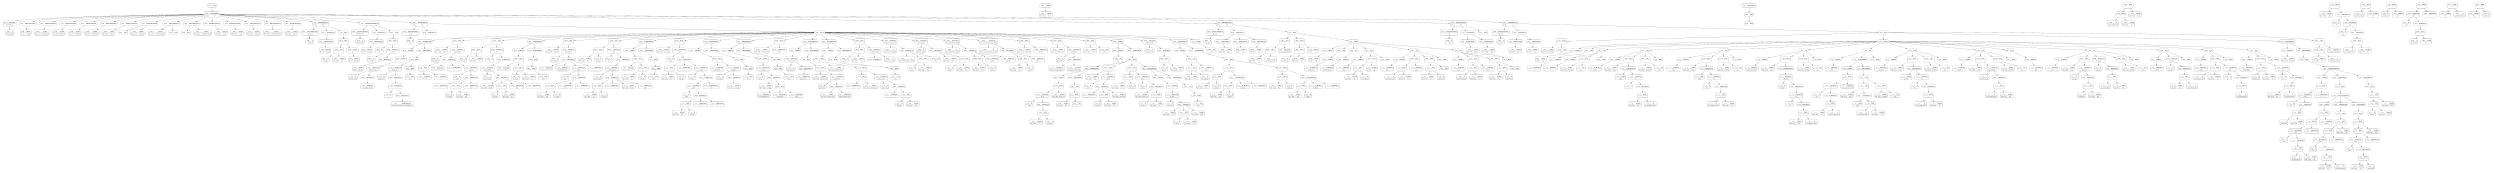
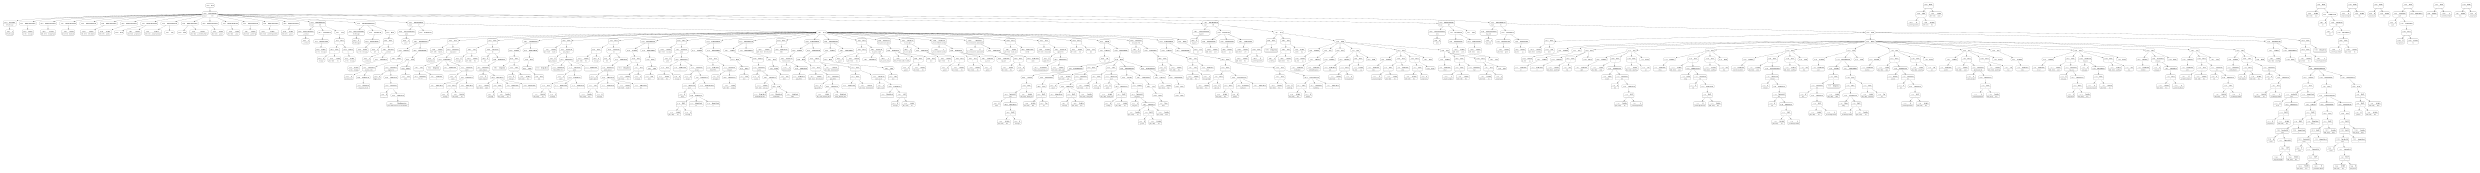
(75, 32) -> none
(890, 50) -> none
none -> (1148, 68)
none -> (2220, 95)
